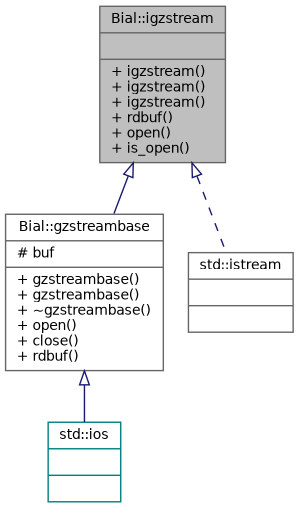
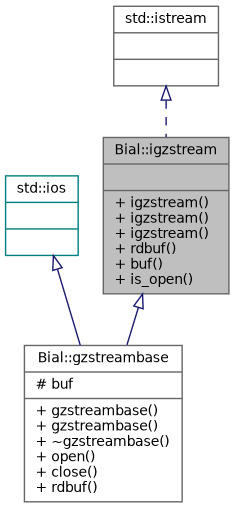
(141, 133) -> (139, 265)
(212, 214) -> (166, 119)
(84, 404) -> (69, 307)
